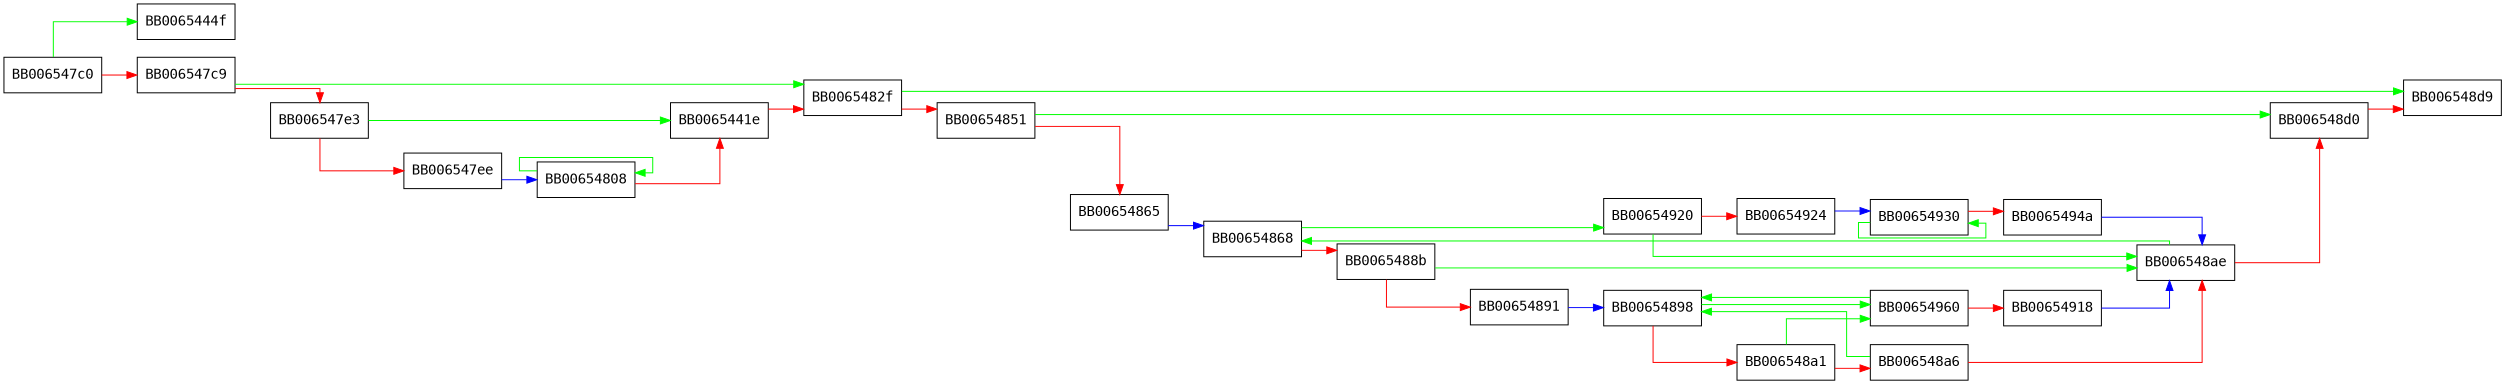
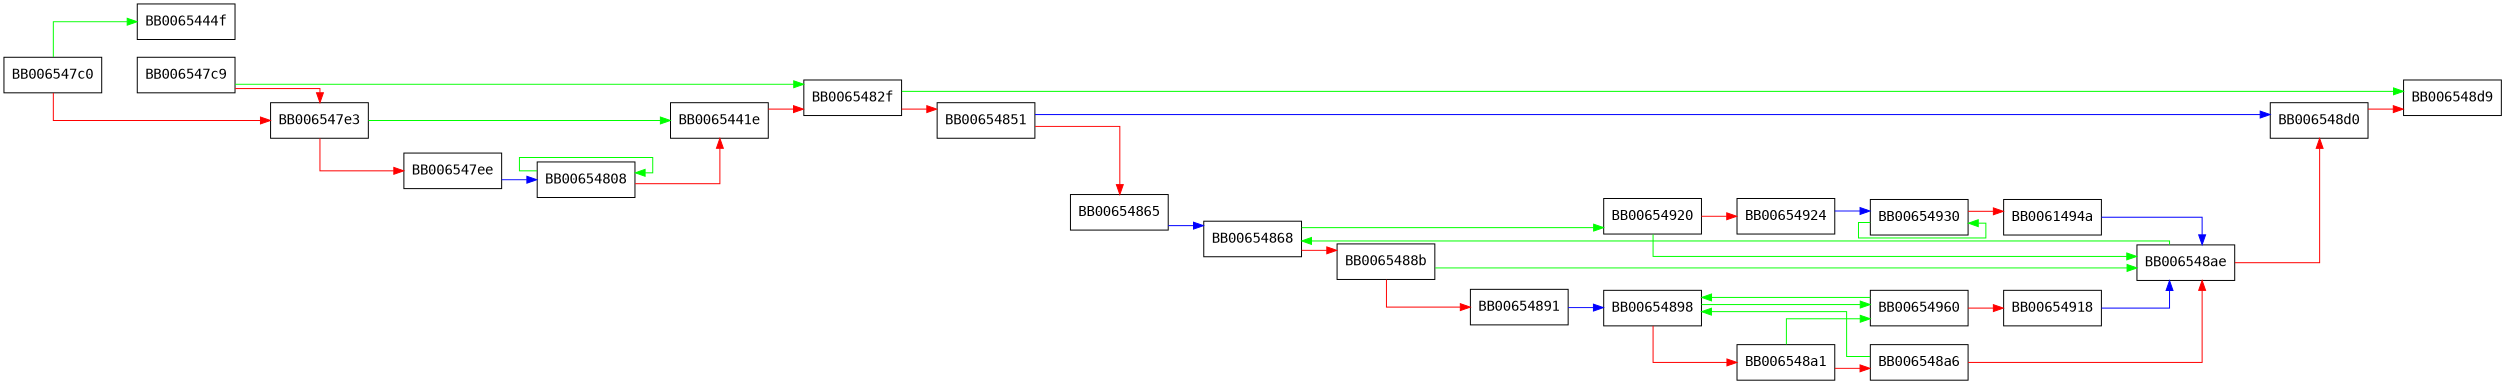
(114, 75) -> (143, 120)
(1648, 115) -> (1648, 115)
(2053, 217) -> (2053, 217)
